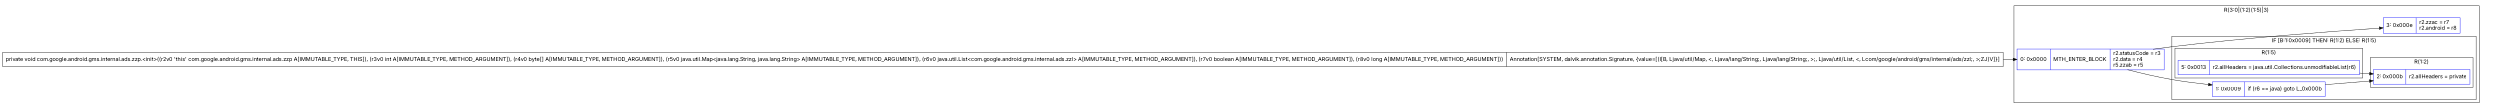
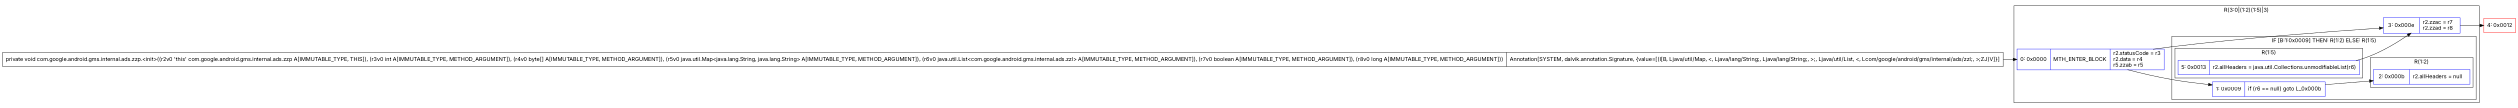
none -> (2500, 25)
(2438, 28) -> (2438, 28)
(2365, 73) -> (2383, 50)
(2438, 77) -> (2438, 77)
(2285, 89) -> (2285, 89)
